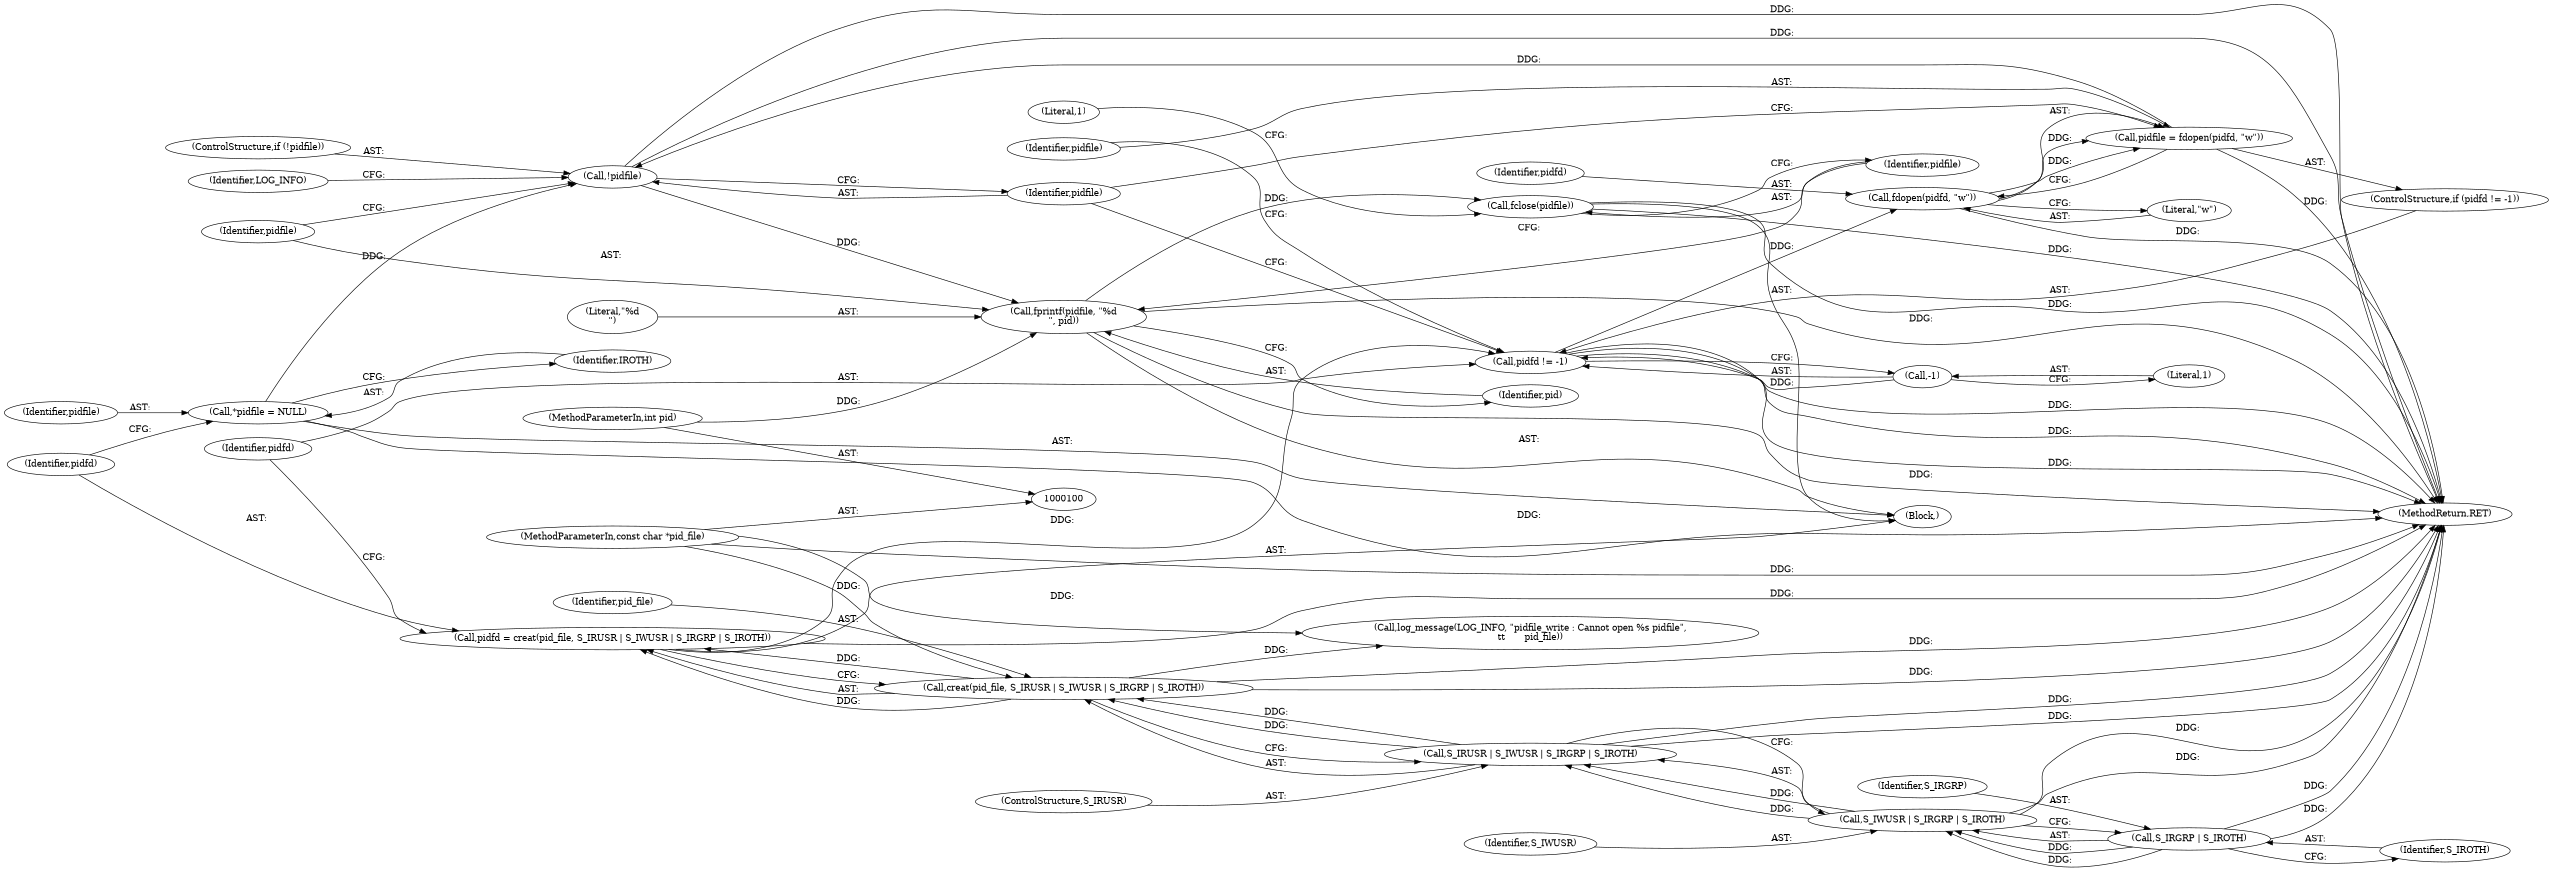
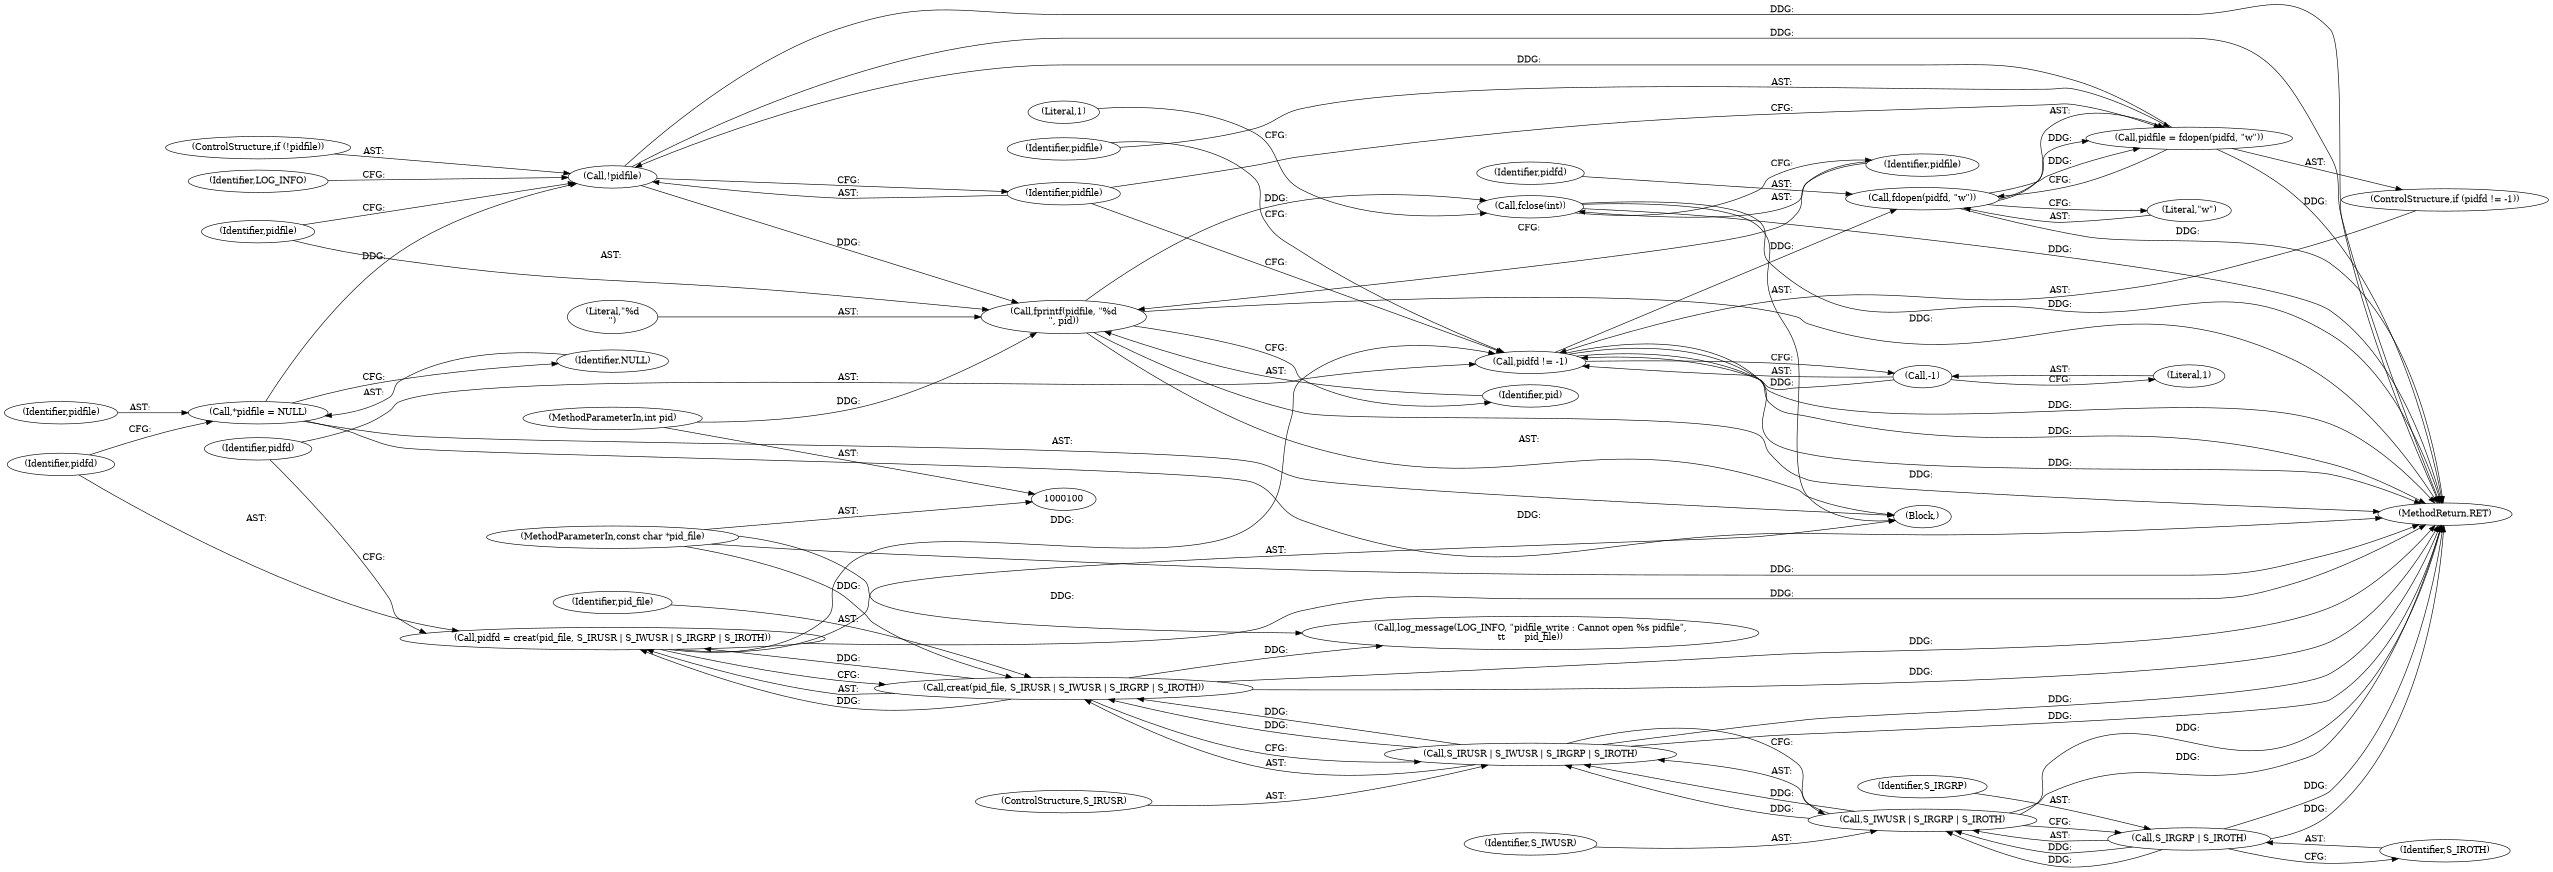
(1530, 207) -> (1530, 207)
(613, 361) -> (613, 361)
